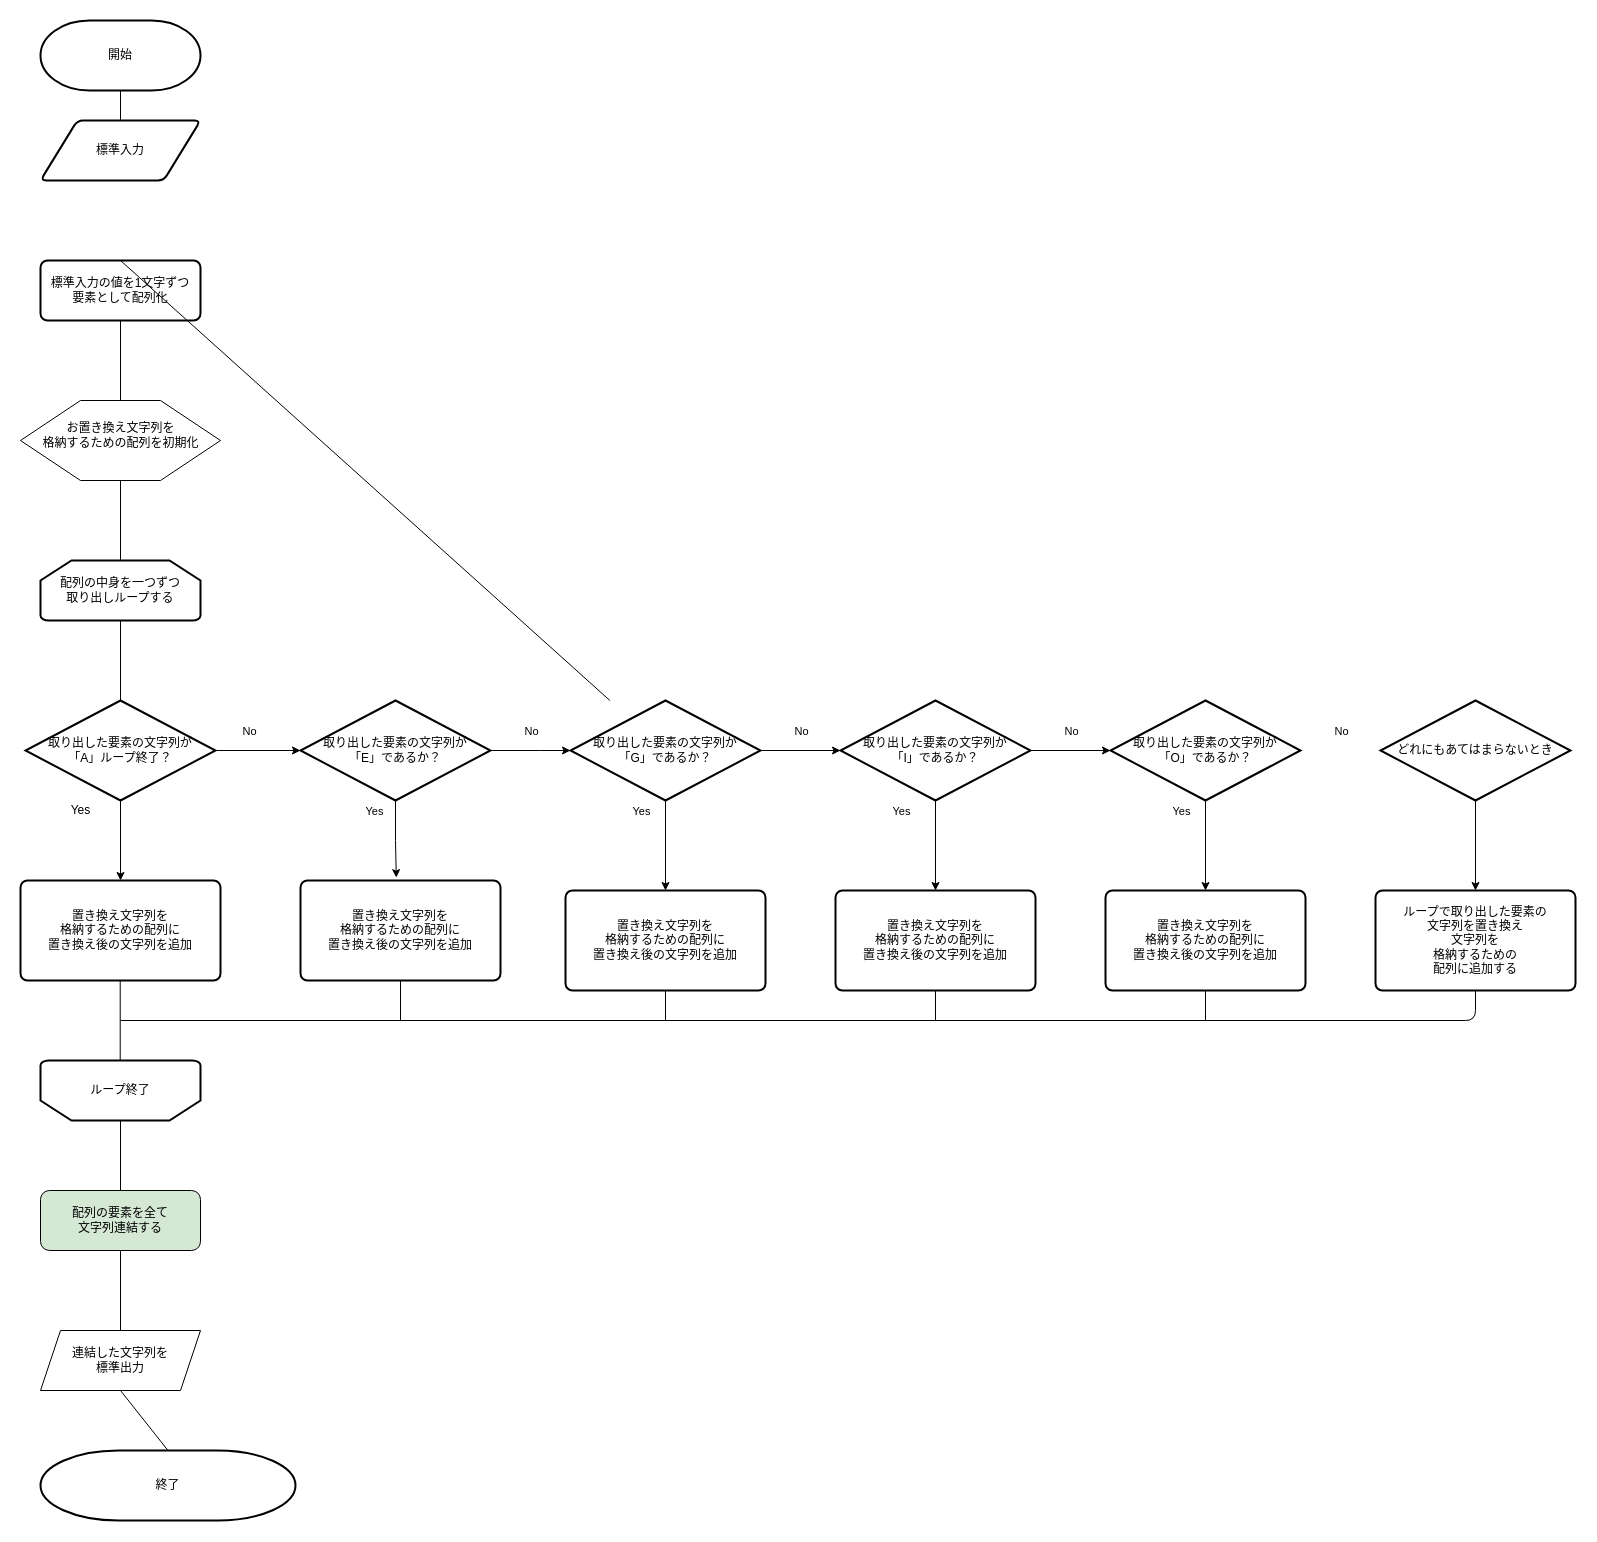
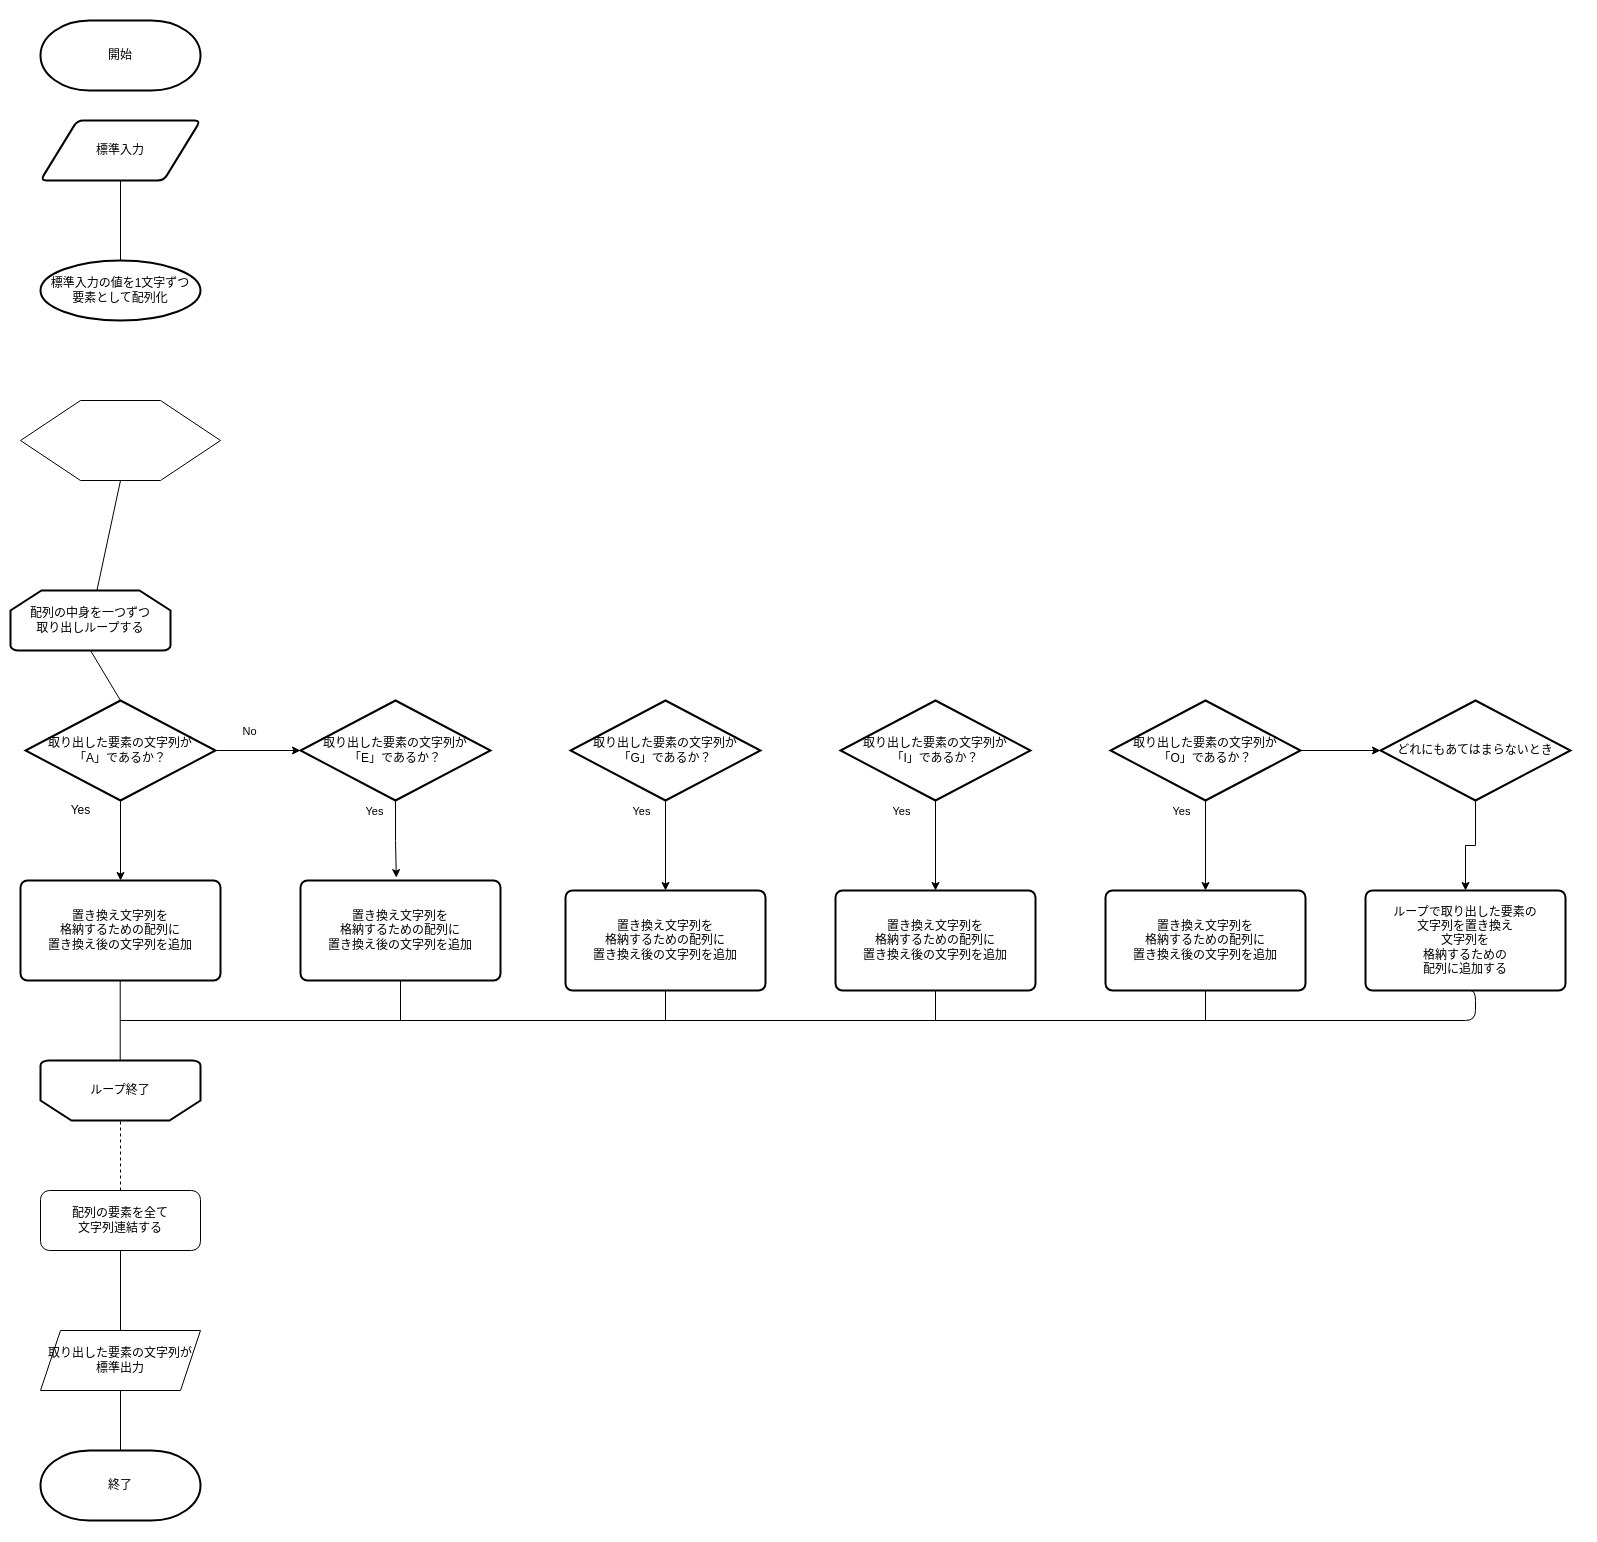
(121, 106) -> none
(121, 291) -> (121, 291)
(121, 361) -> none
(121, 436) -> none
(365, 481) -> (121, 221)
(121, 591) -> (91, 621)
(121, 751) -> (121, 751)
(527, 751) -> none
(797, 751) -> none
(1067, 751) -> none
none -> (1337, 751)
(1476, 941) -> (1466, 941)
(121, 1156) -> (121, 1156)
(121, 1221) -> (121, 1221)
(121, 1361) -> (121, 1361)
(168, 1486) -> (121, 1486)
